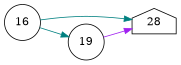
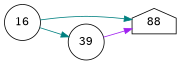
(154, 22) -> (154, 22)
(86, 42) -> (86, 42)
